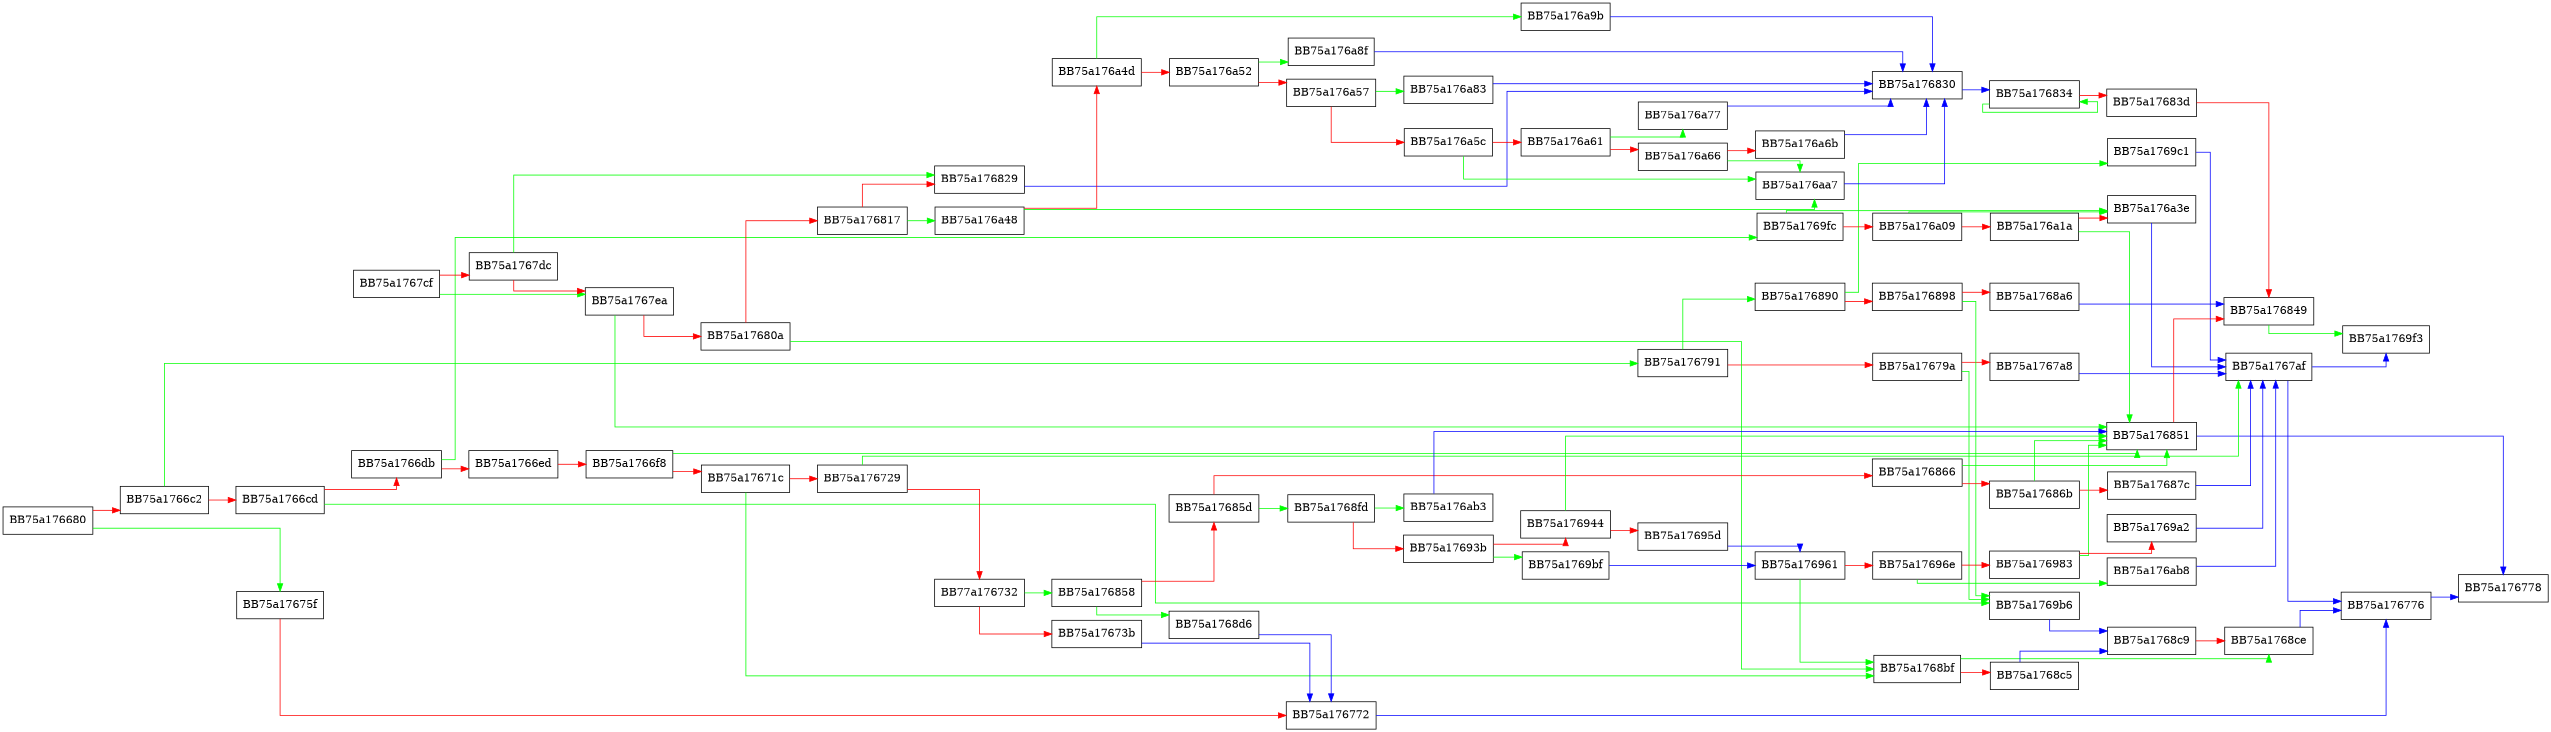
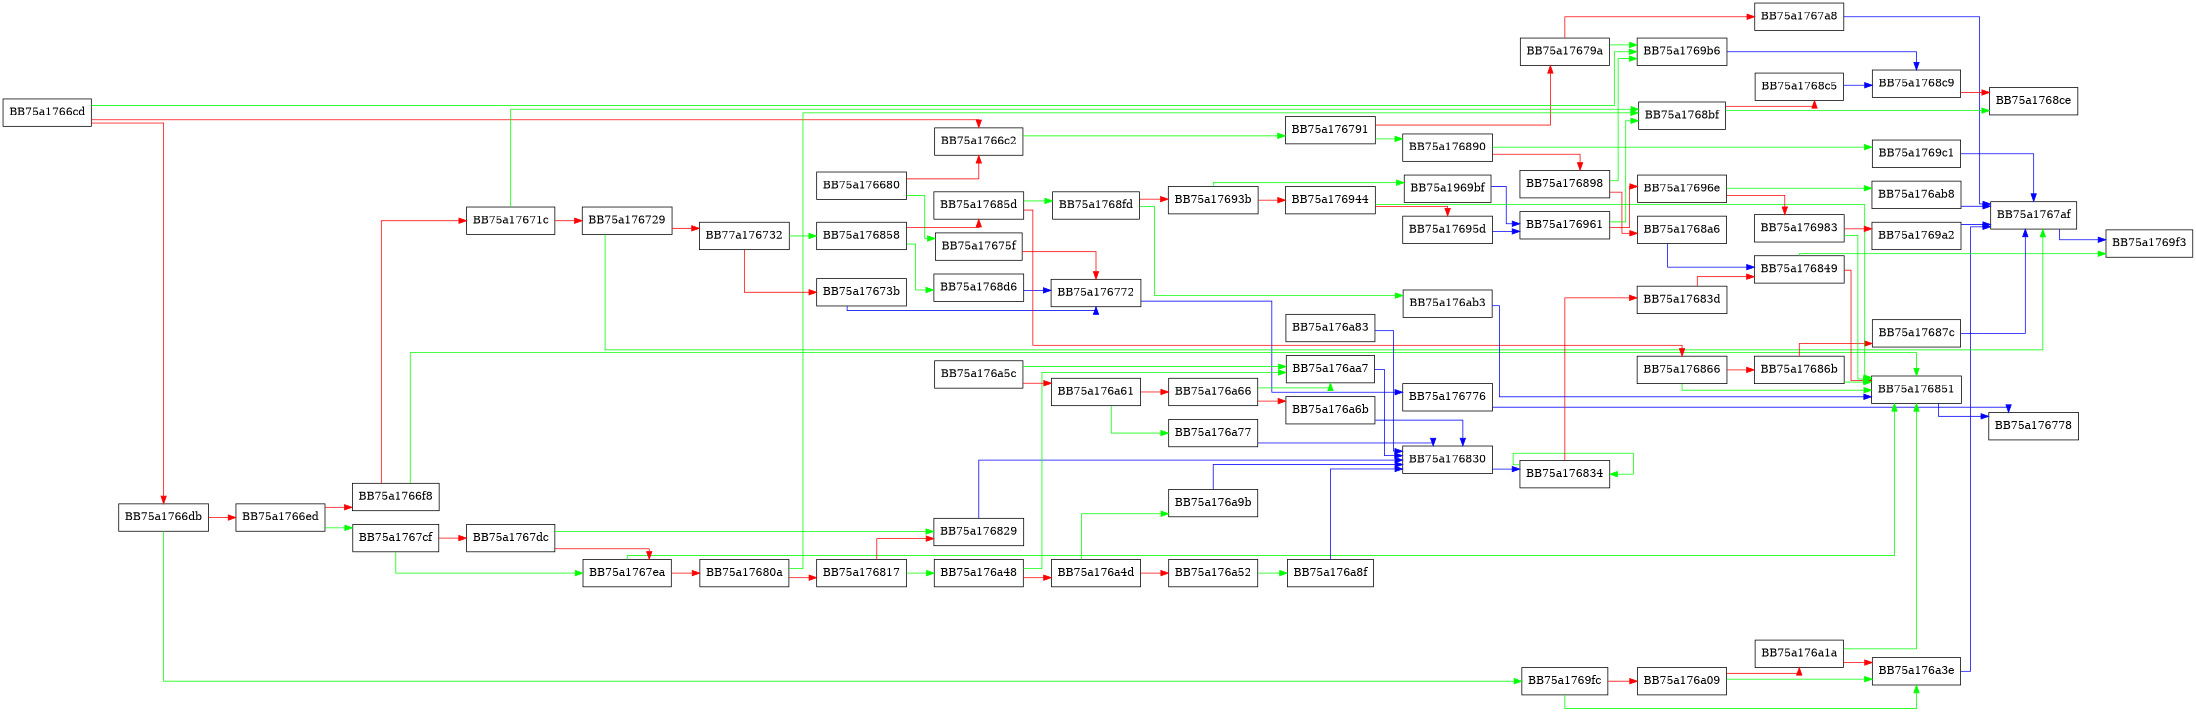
(1331, 93) -> none
(2174, 349) -> (1851, 328)
(218, 500) -> (536, 120)
(2288, 514) -> none
none -> (335, 528)
(1566, 566) -> (1448, 189)
(2308, 610) -> none
